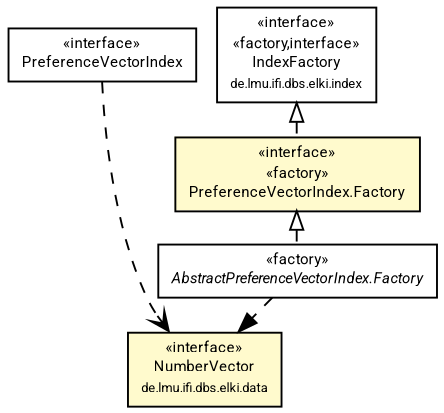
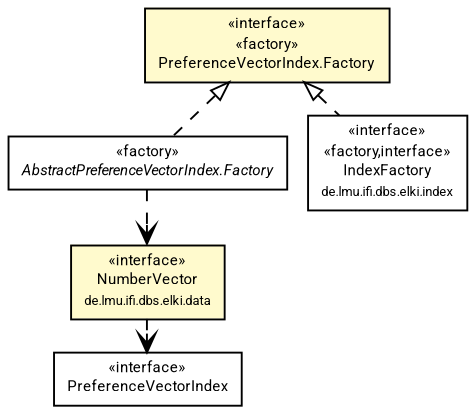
(297, 129) -> (329, 105)
(117, 202) -> (147, 326)
(262, 308) -> (147, 207)
